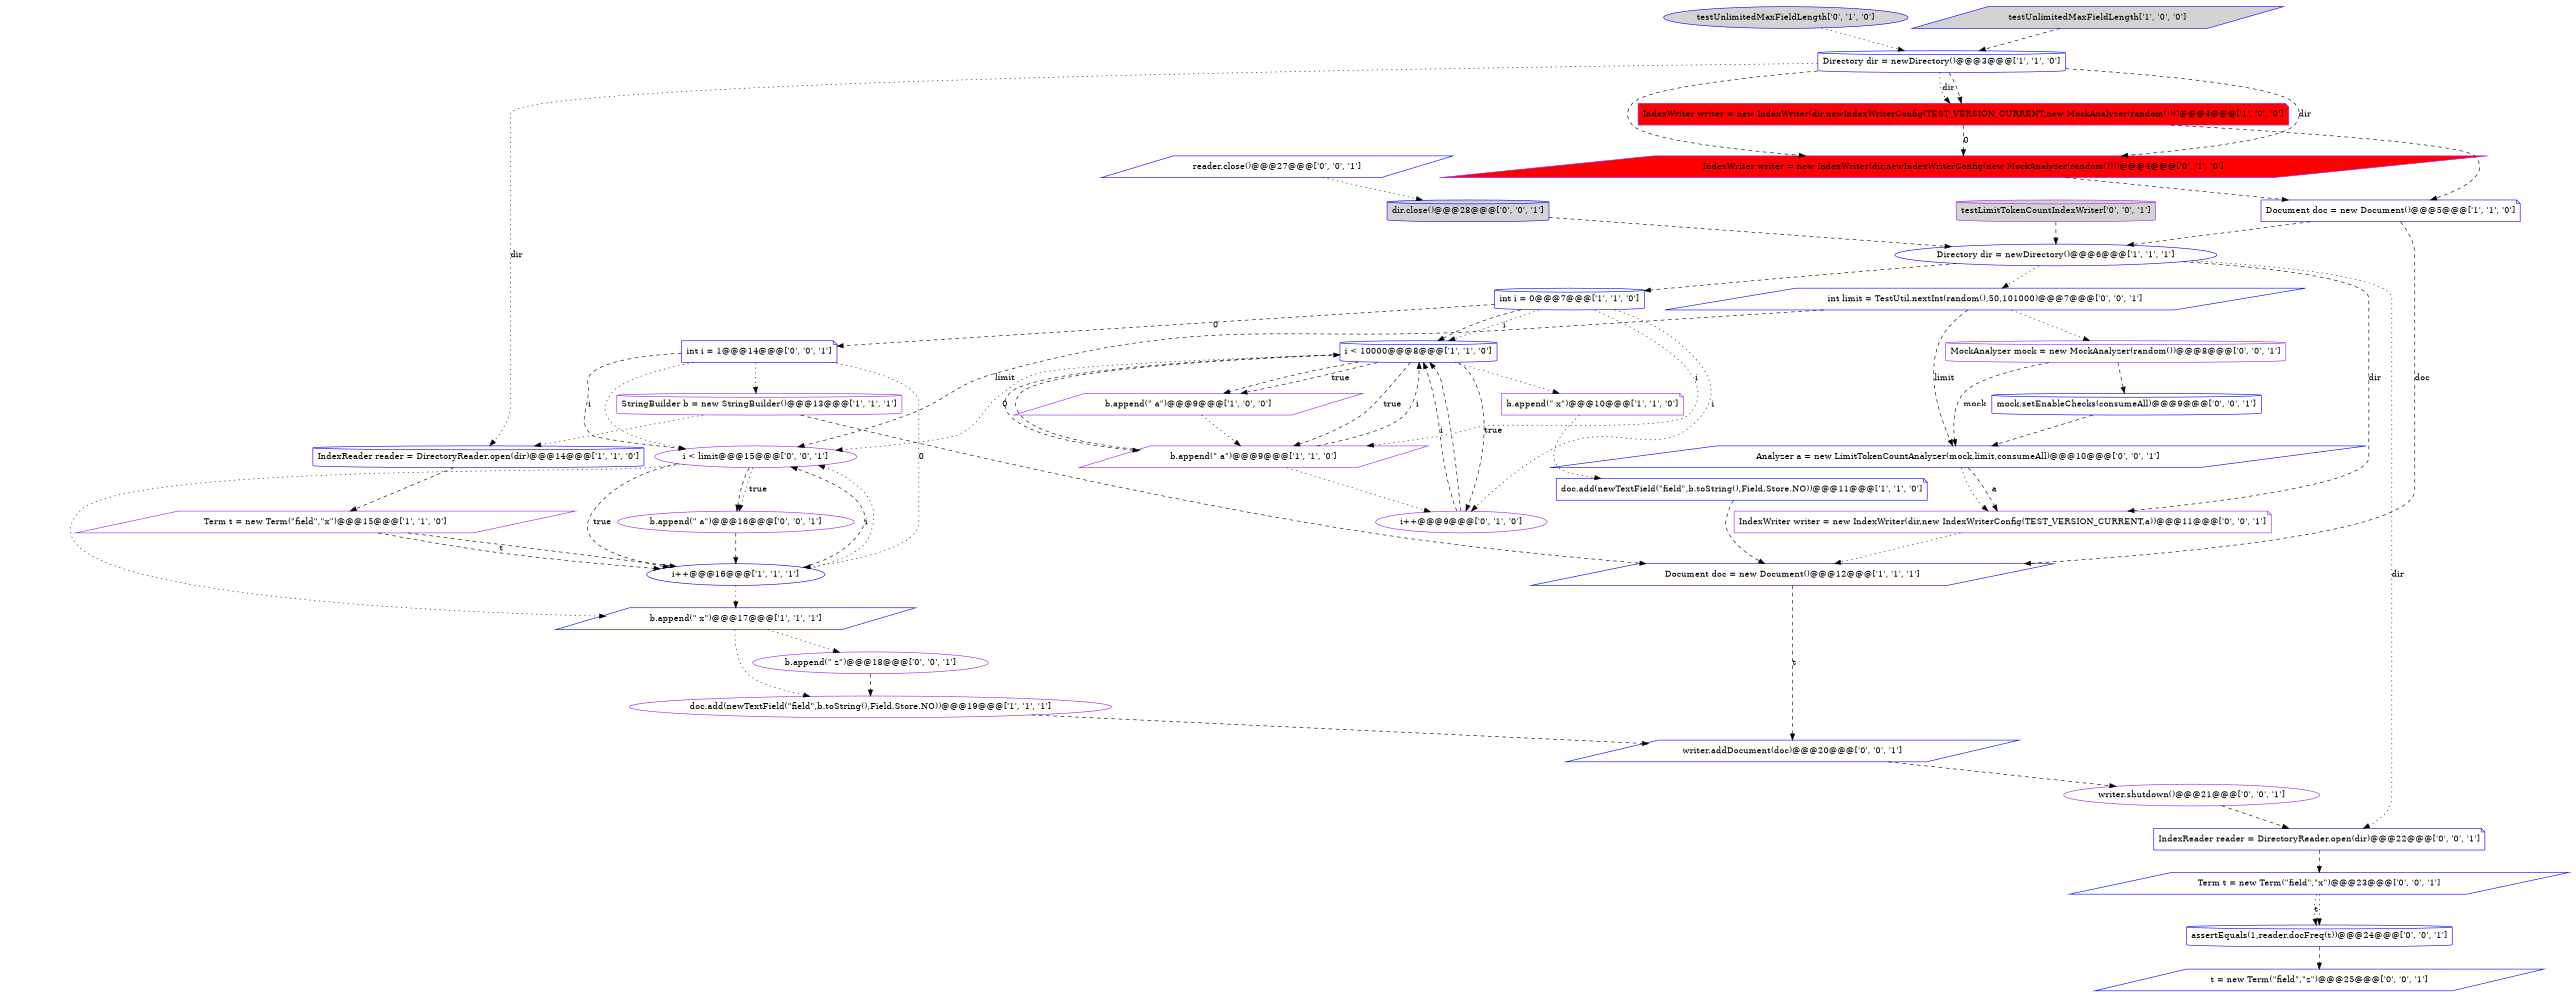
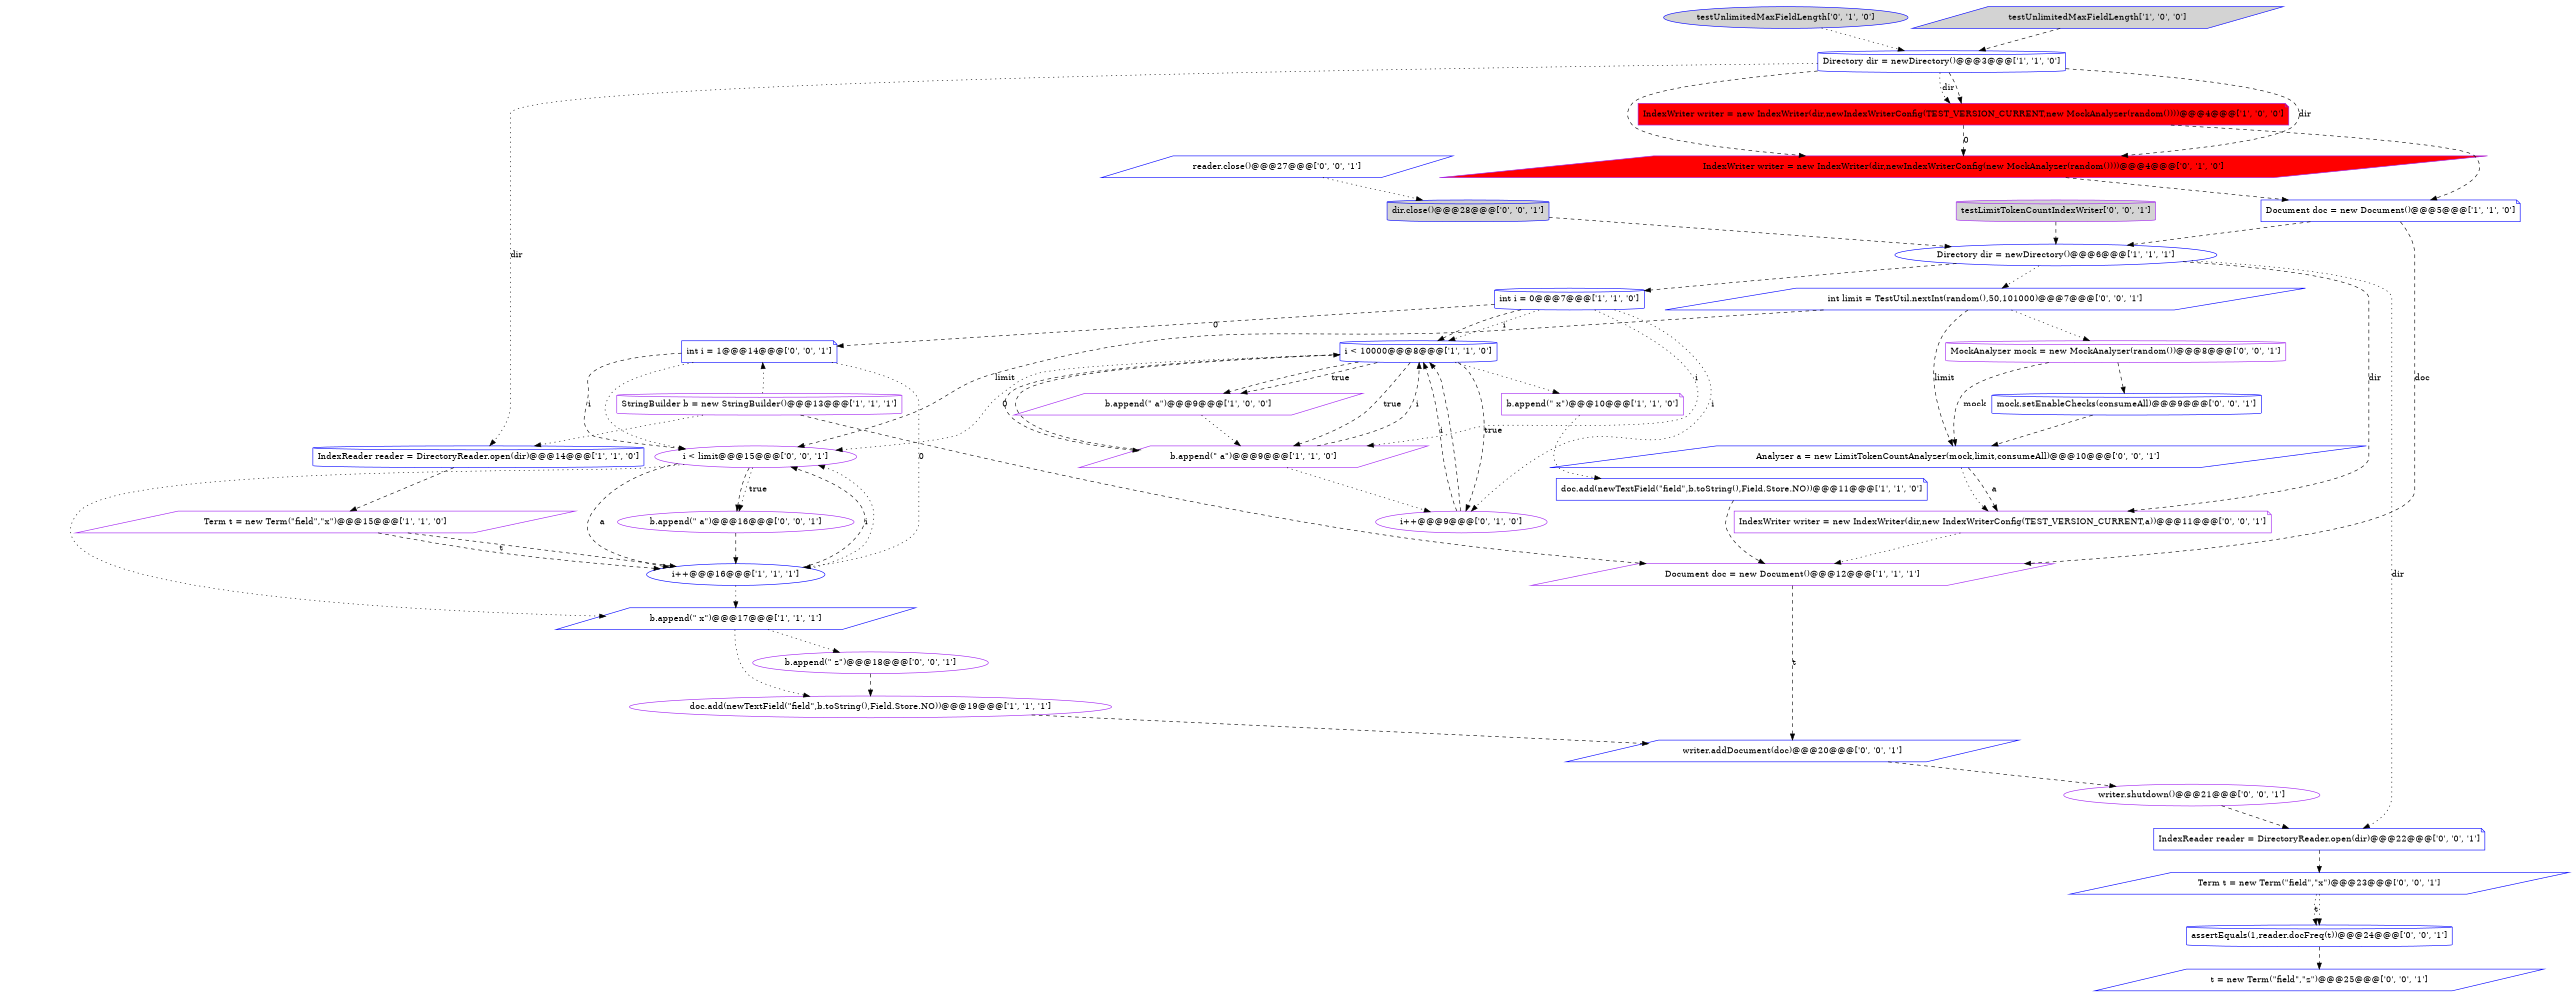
(755, 375) -> (763, 381)
(603, 522) -> (603, 522)
(1792, 575) -> (1792, 575)
